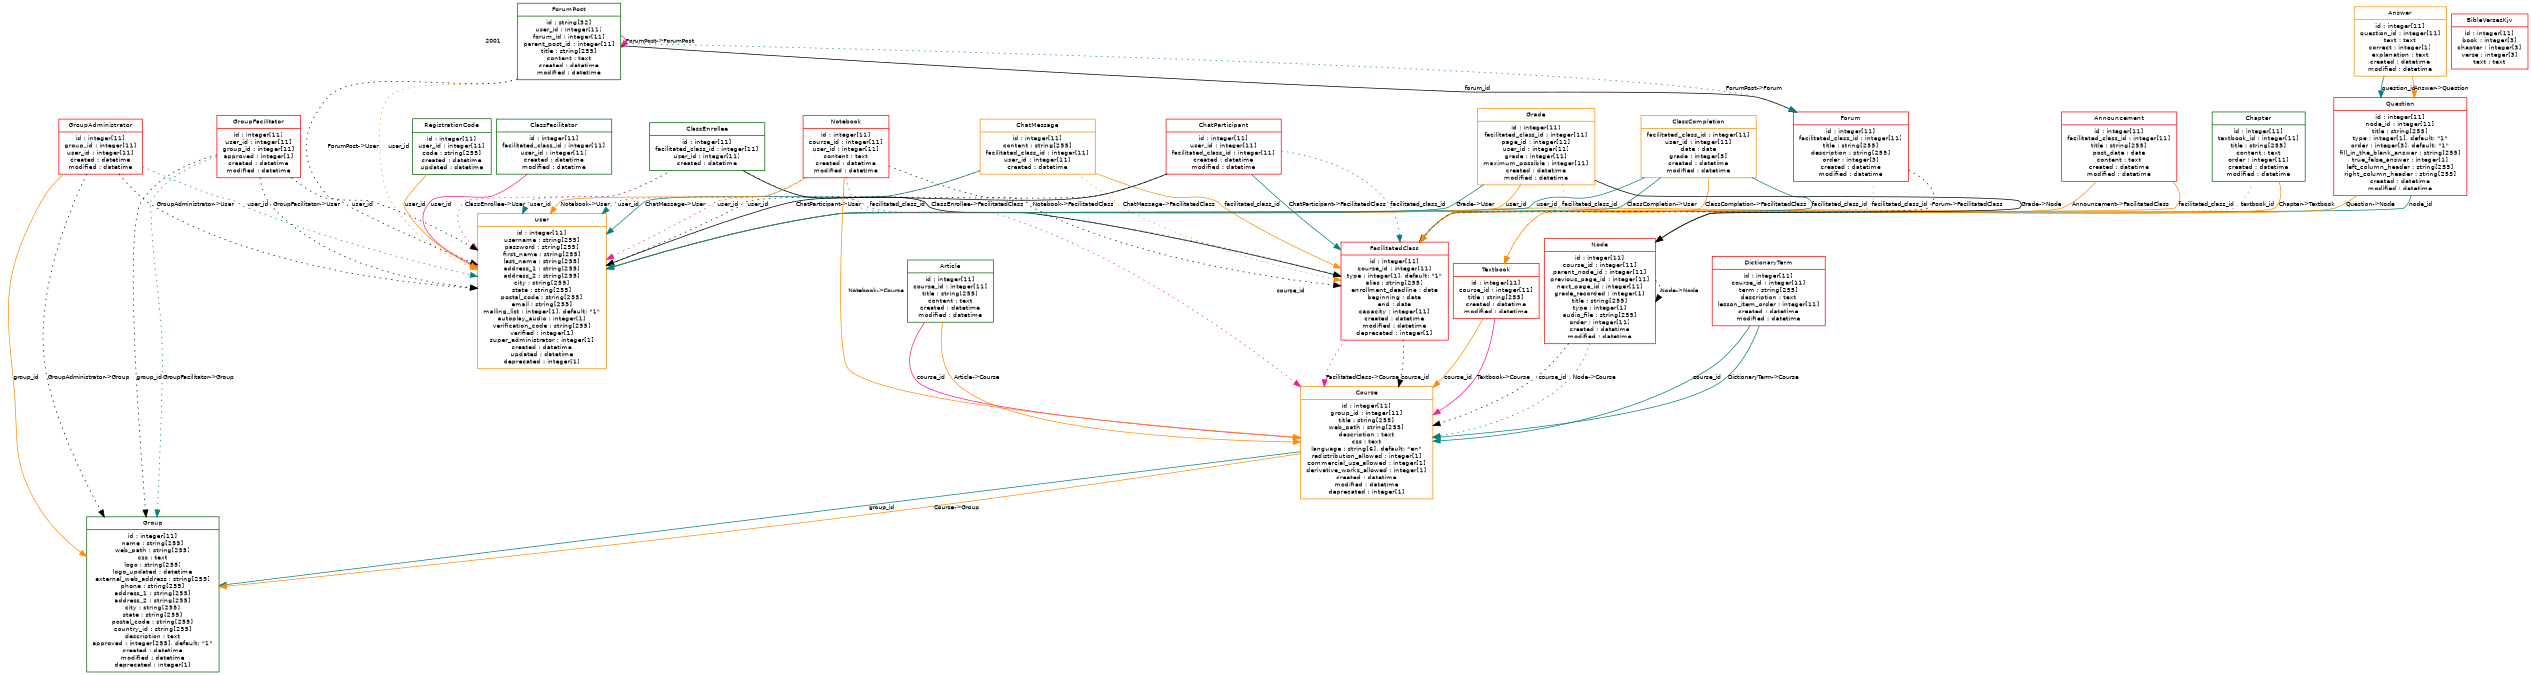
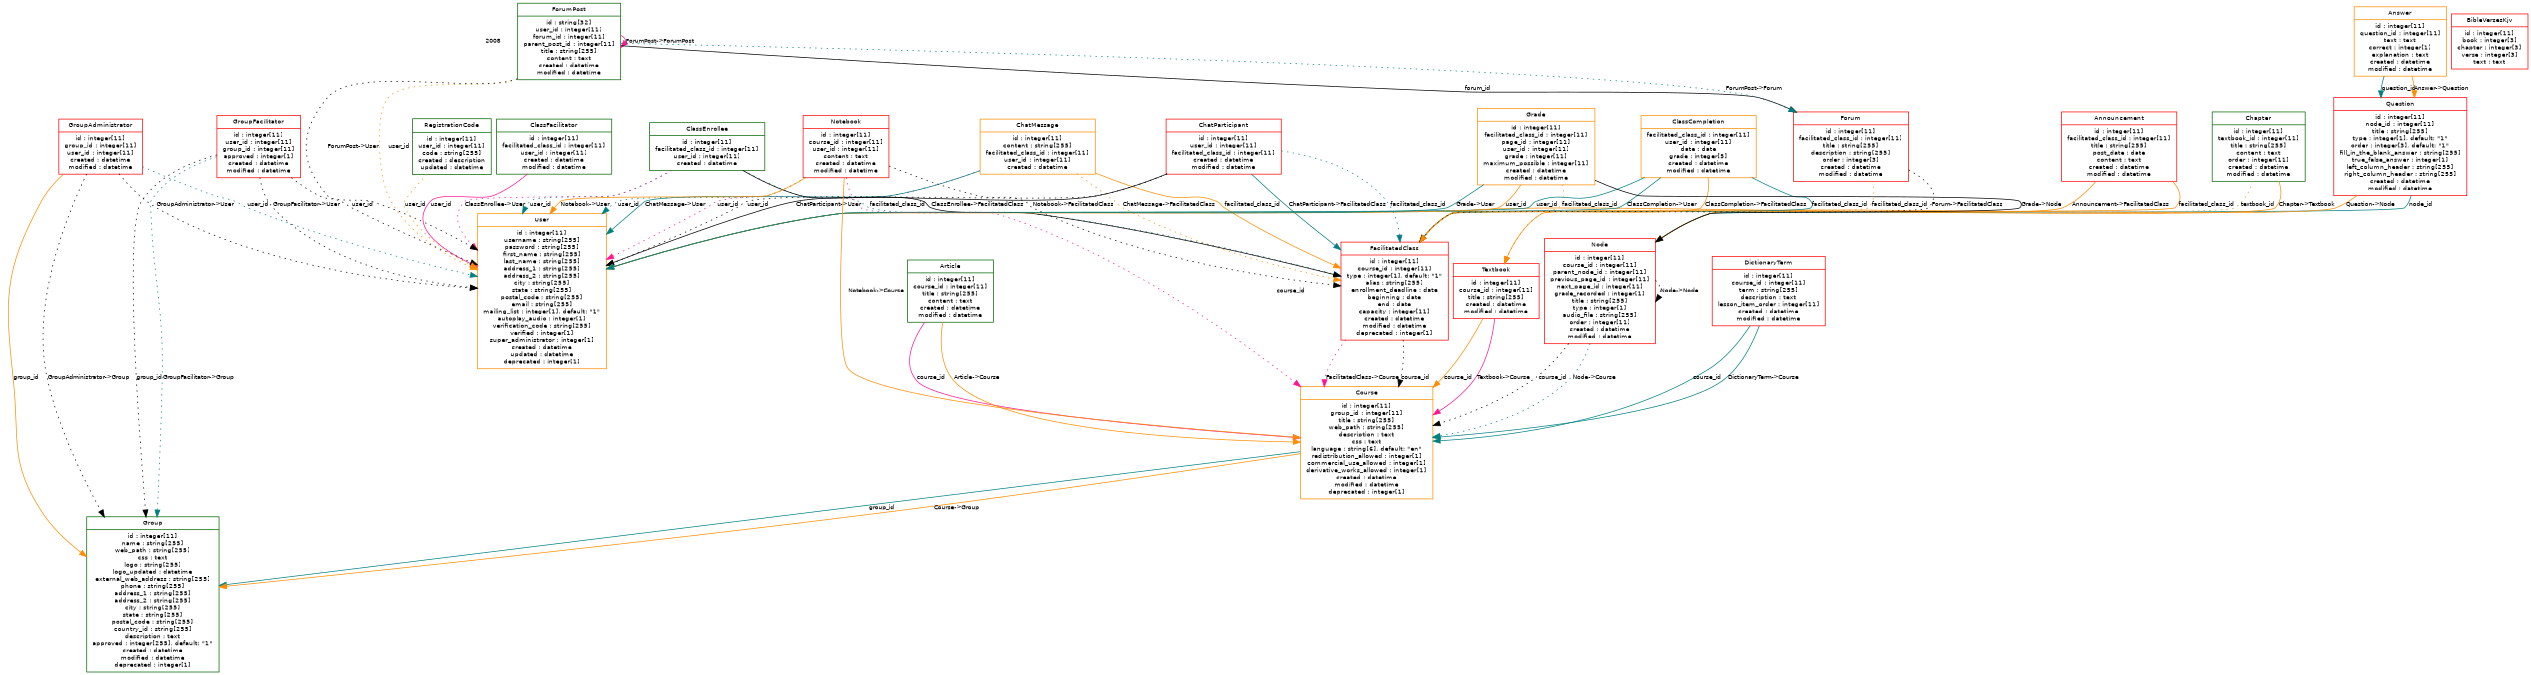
(493, 41) -> (493, 41)
(452, 160) -> (452, 160)
(419, 227) -> (419, 227)
